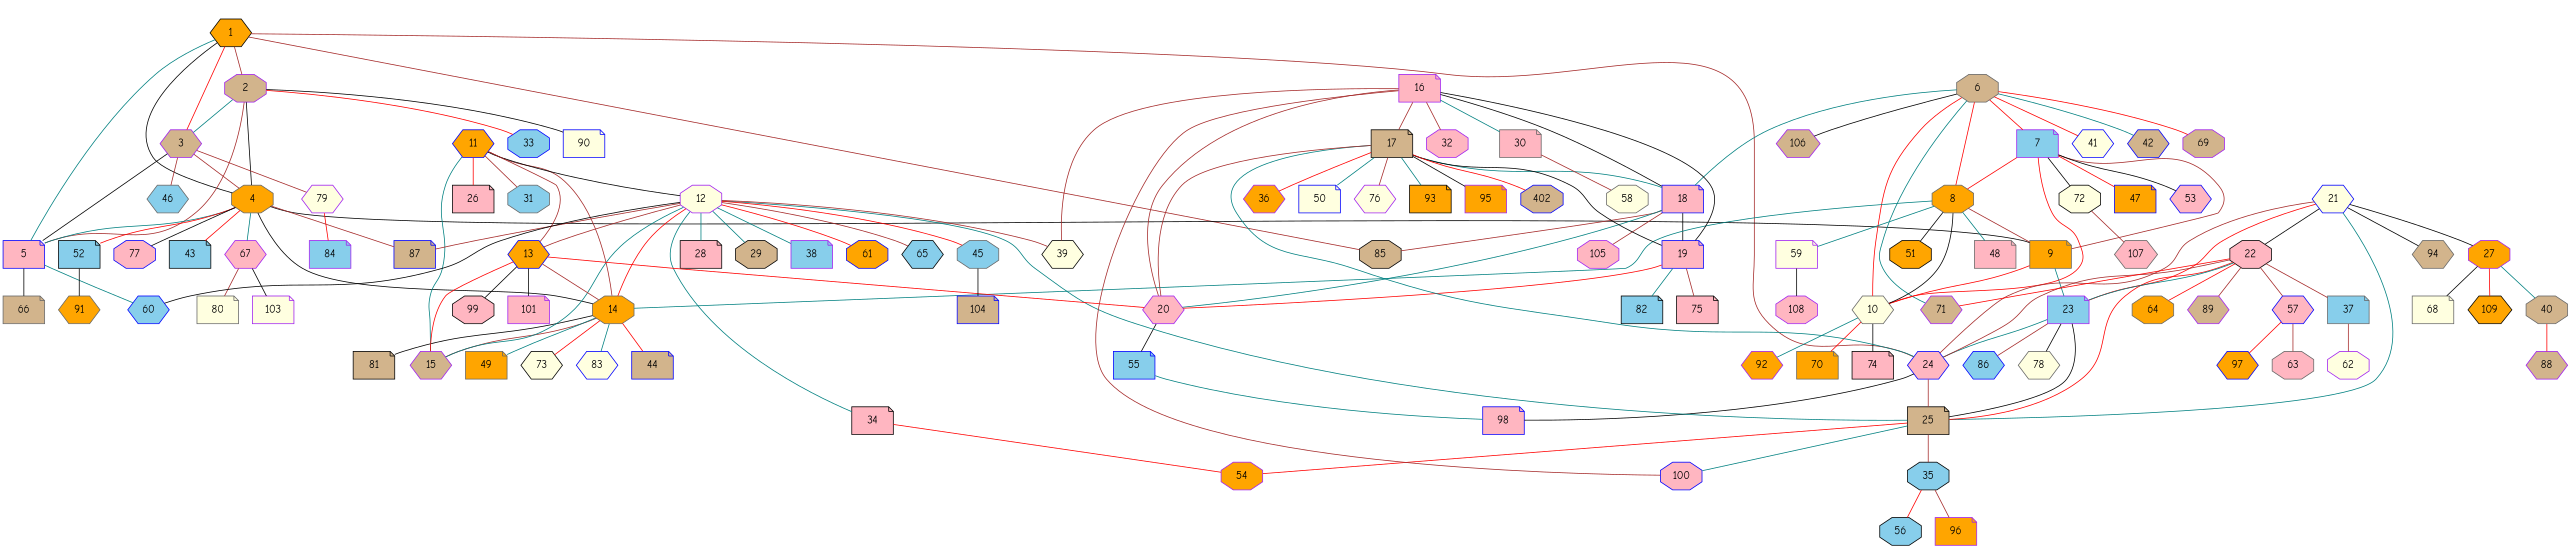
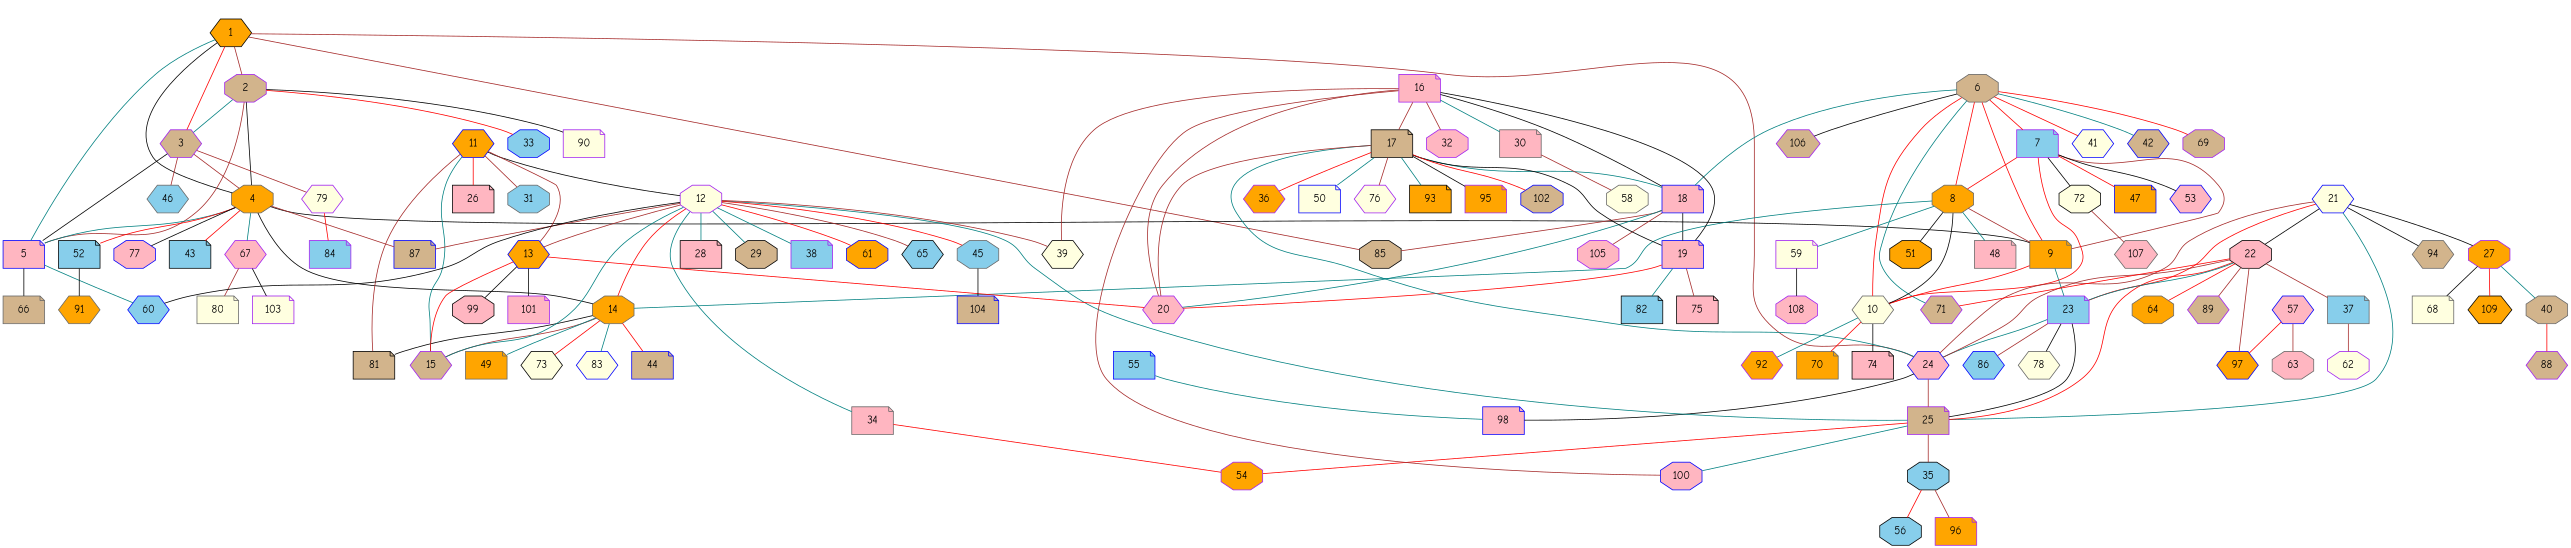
(584, 144) -> (584, 144)
none -> (2009, 173)
(579, 198) -> (390, 235)
(1542, 199) -> (1542, 199)
(571, 282) -> none
(2272, 282) -> (2244, 310)
(1149, 338) -> none
(873, 421) -> (873, 421)
(1928, 421) -> (1928, 421)
